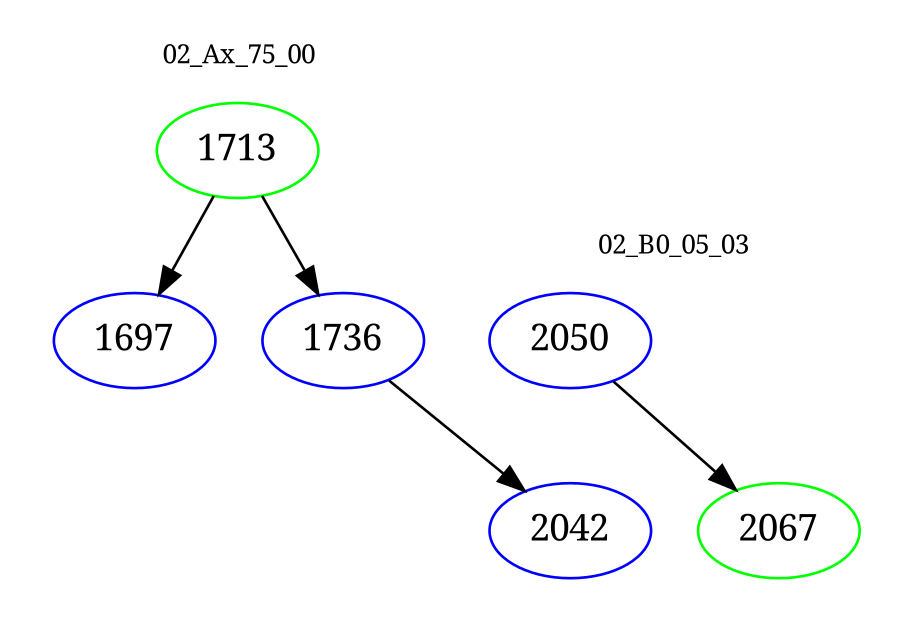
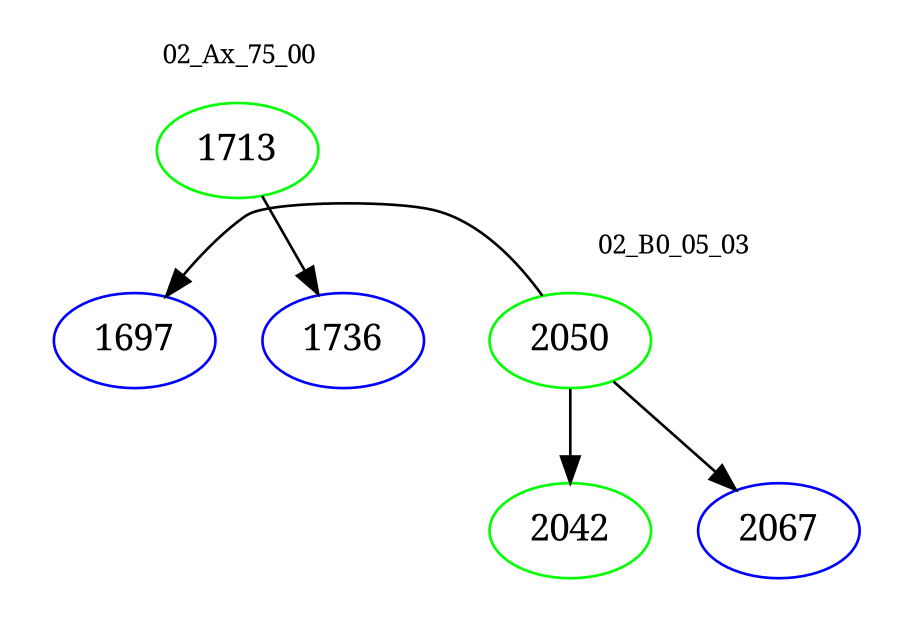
(193, 233) -> (367, 204)
(570, 341) -> (570, 341)
(447, 427) -> (570, 423)
(570, 531) -> (570, 531)
(779, 531) -> (779, 531)
